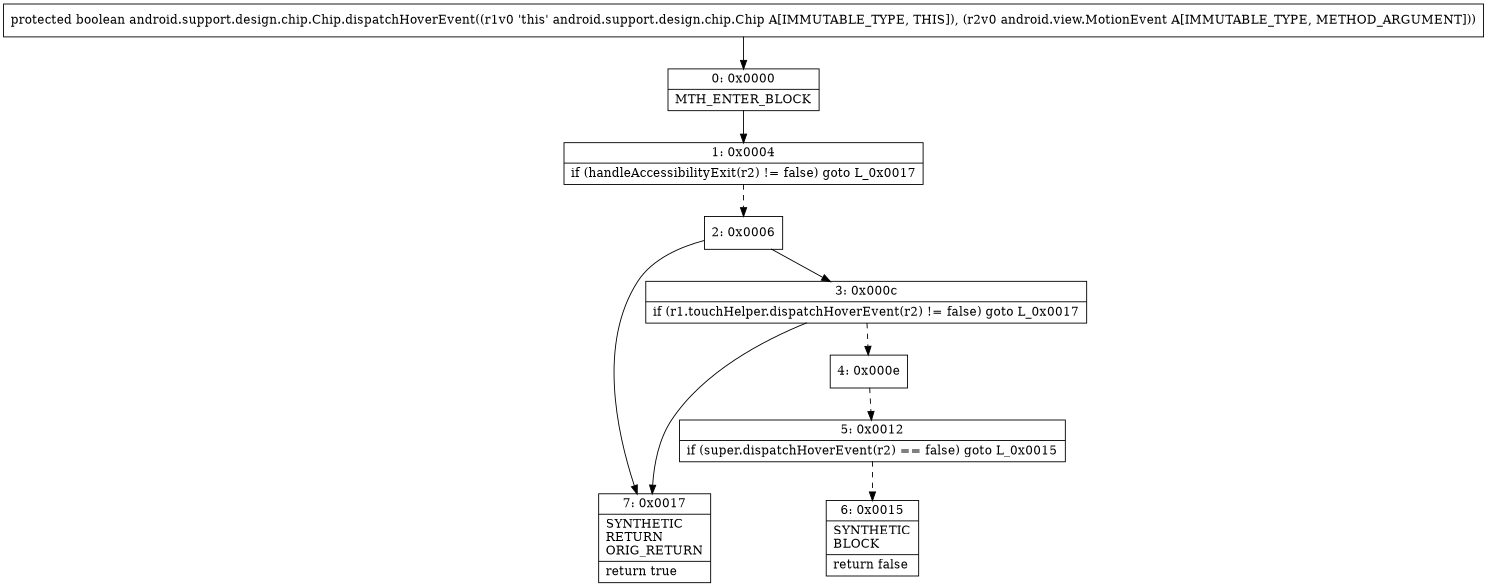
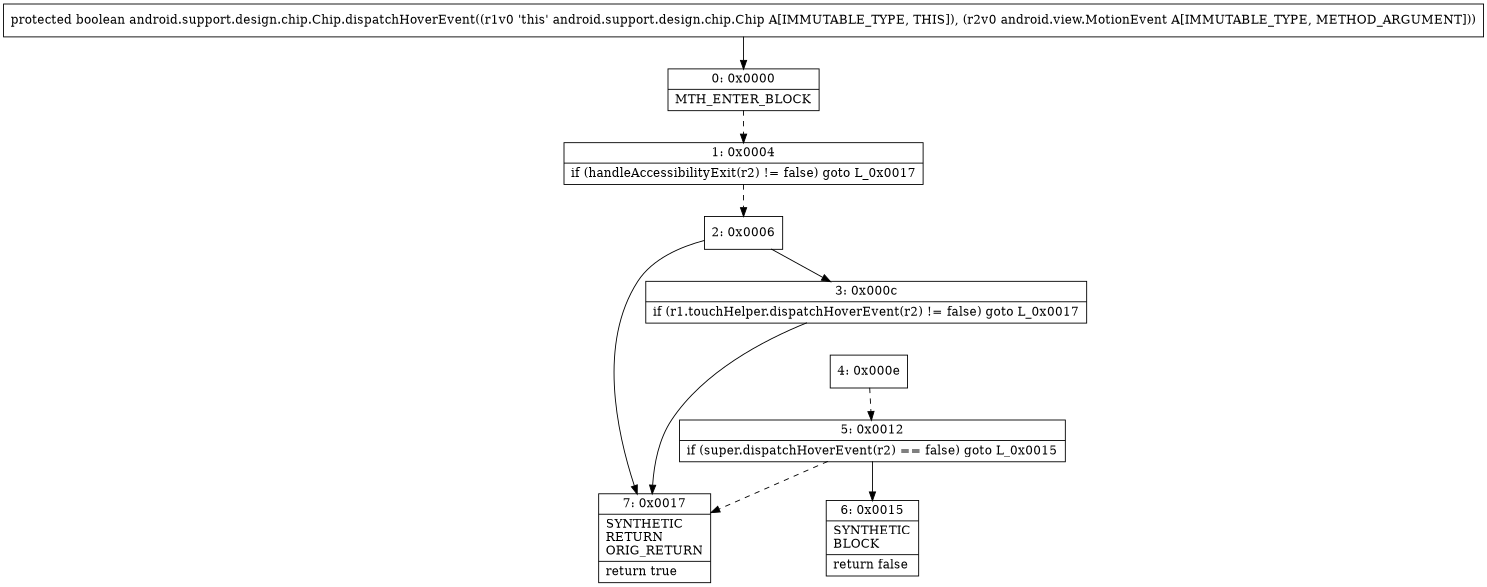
(744, 122) -> (744, 122)
(867, 335) -> none
(872, 477) -> (872, 477)
none -> (773, 485)
